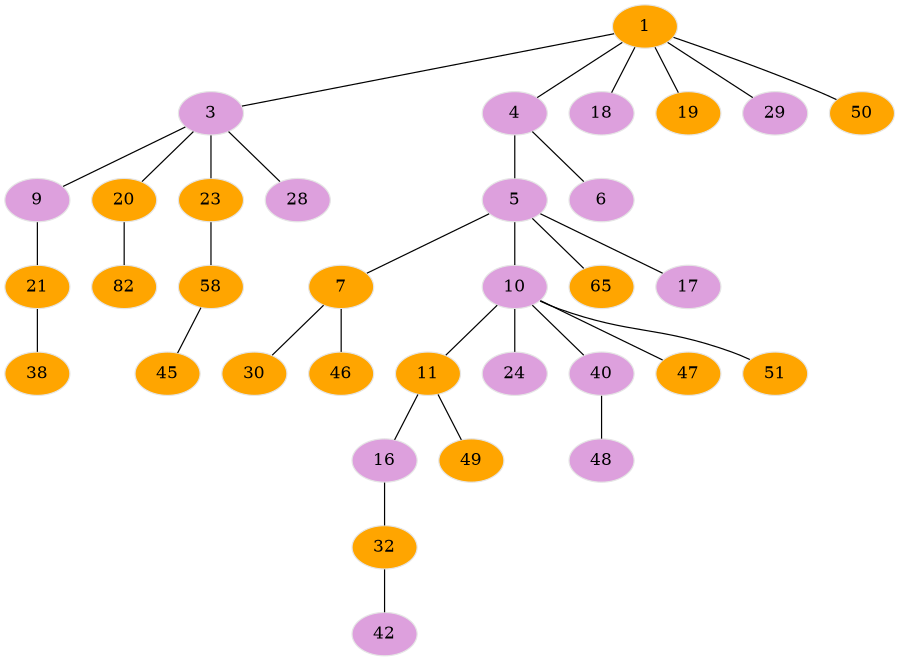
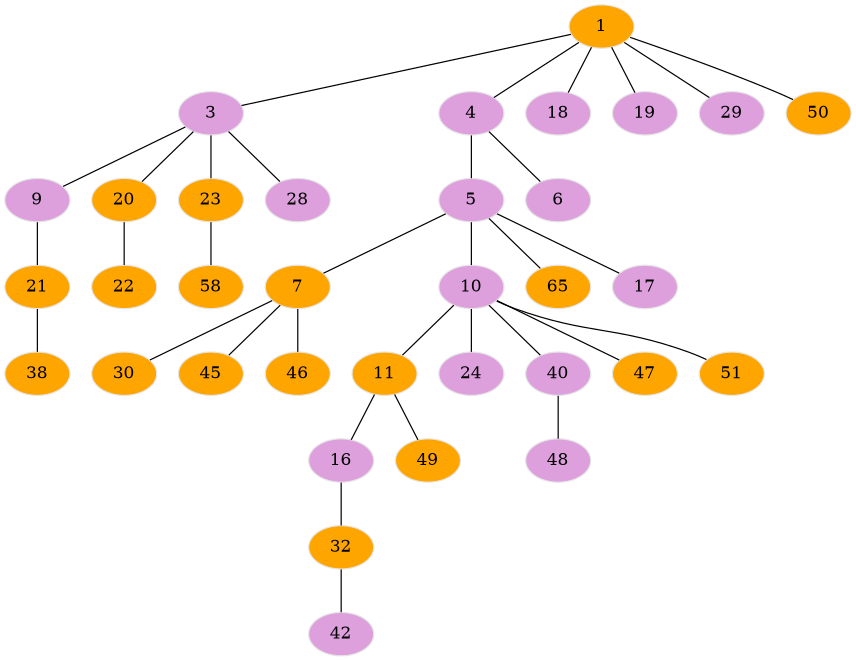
(688, 113) -> (645, 113)
(124, 287) -> (124, 287)
(189, 330) -> (255, 330)
